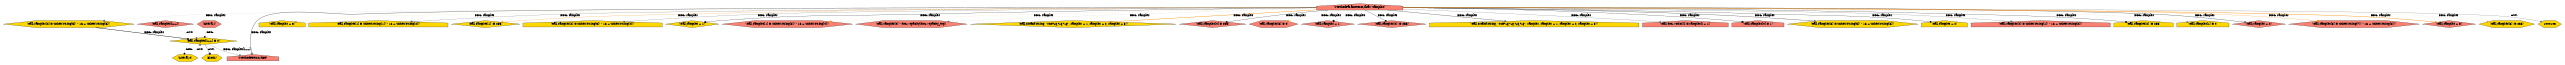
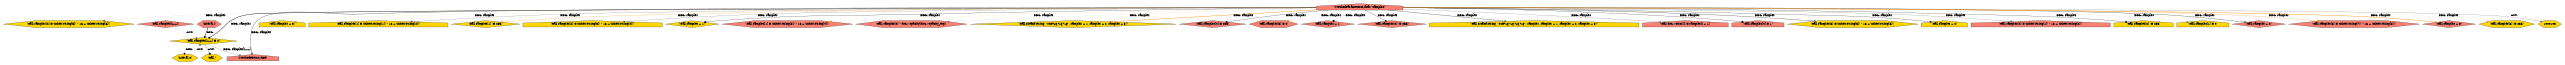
(206, 32) -> (206, 32)
(141, 33) -> (760, 9)
(212, 58) -> (212, 58)
